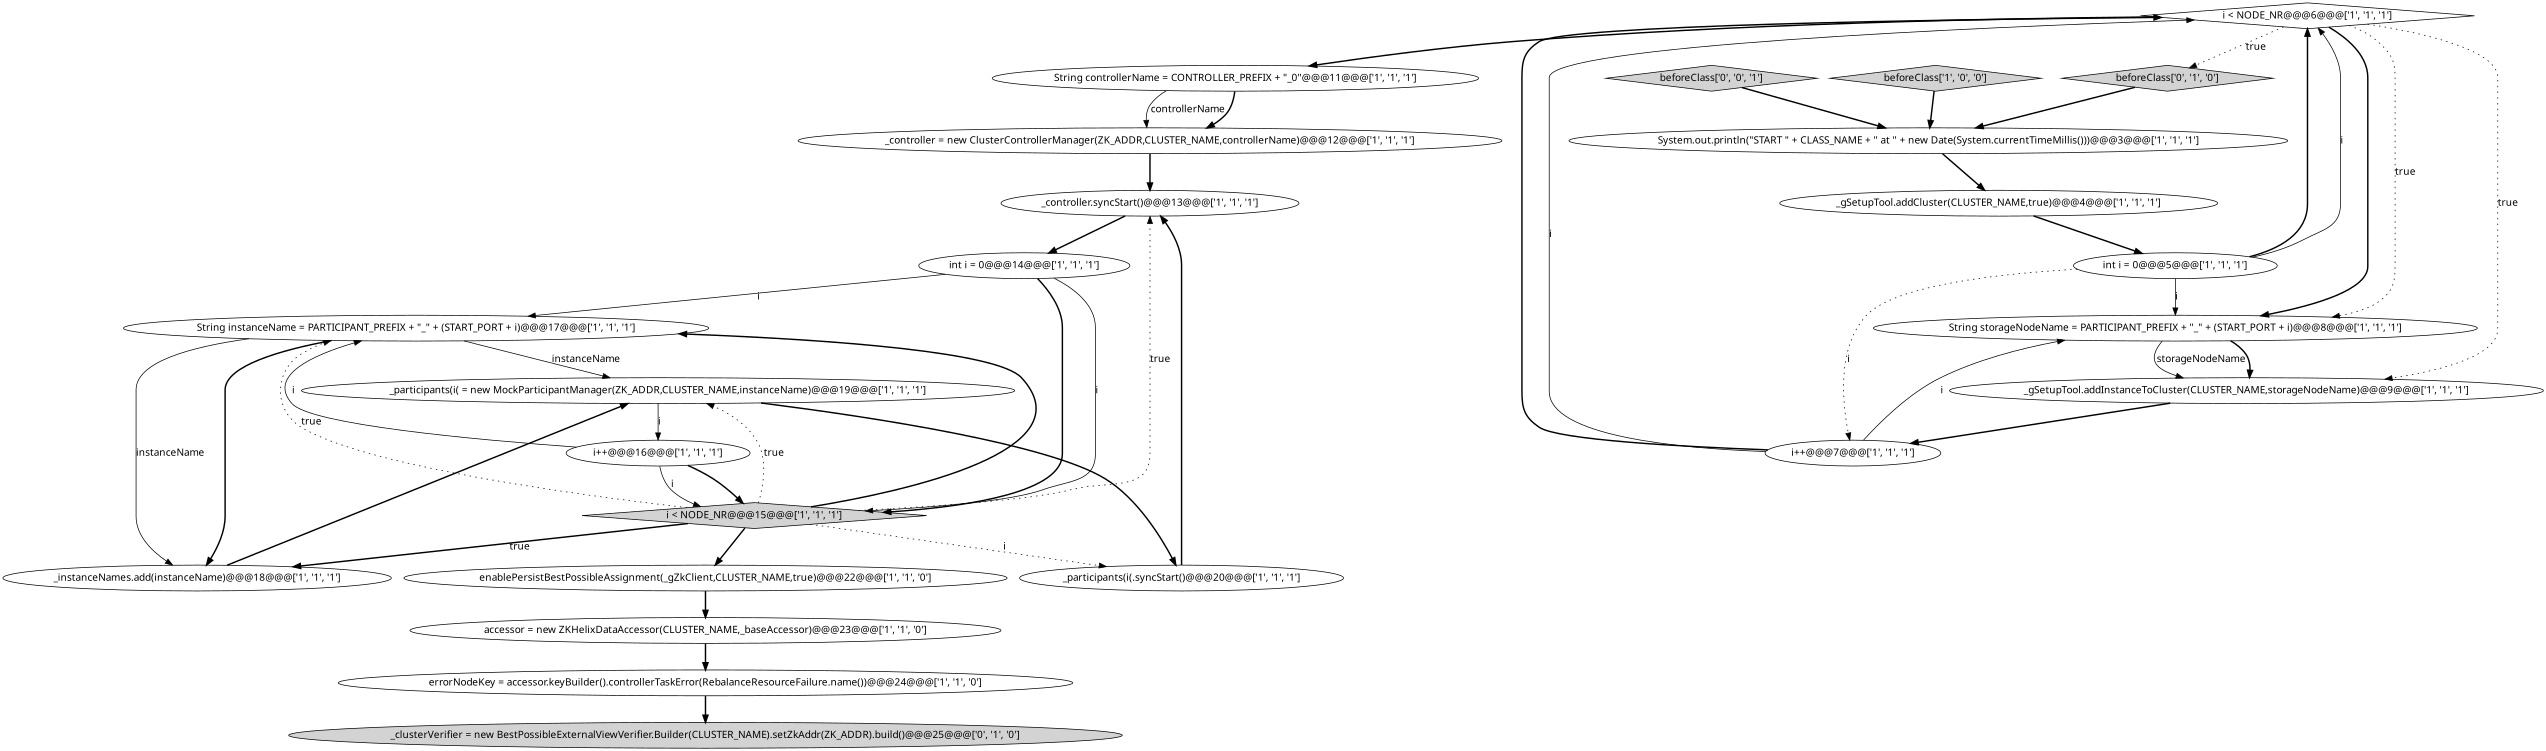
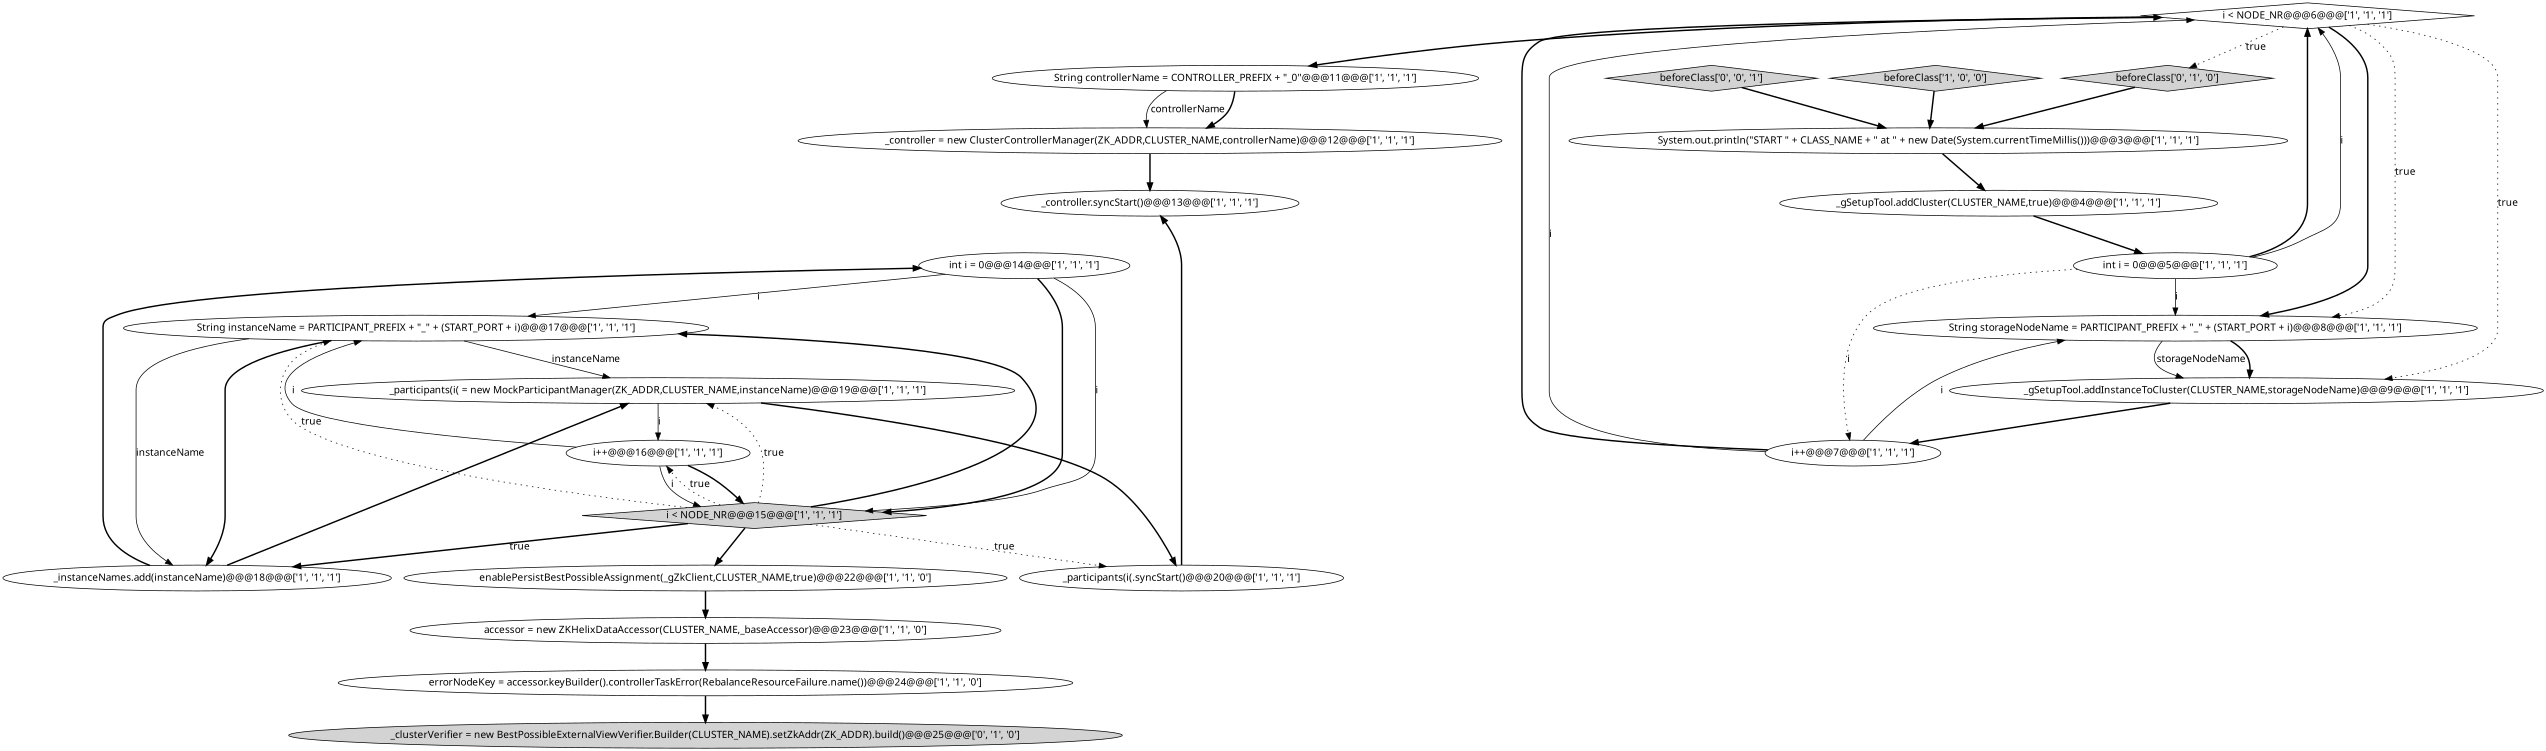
(1090, 233) -> (374, 287)
(1127, 482) -> (693, 492)
(1005, 547) -> (1005, 547)
